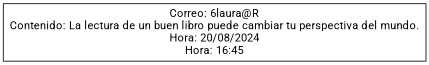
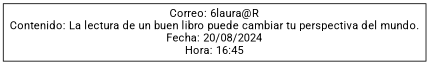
(215, 38) -> (215, 38)
